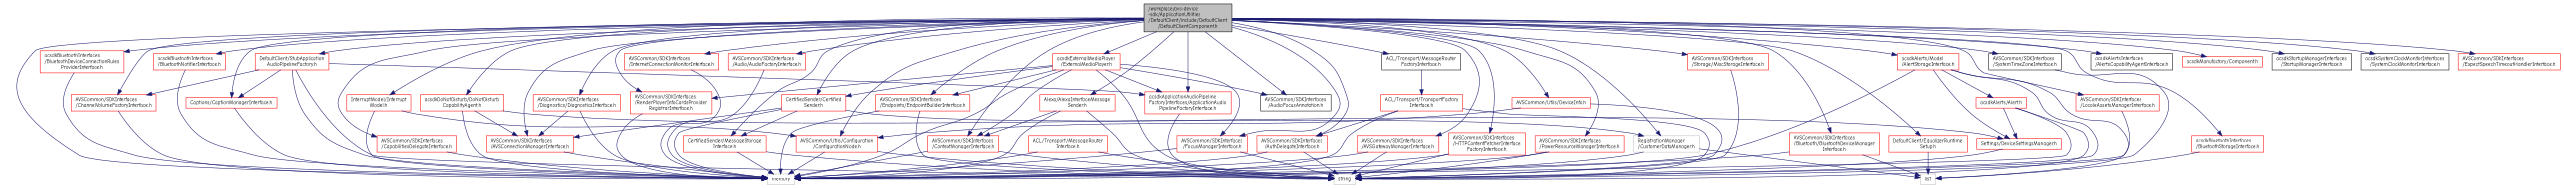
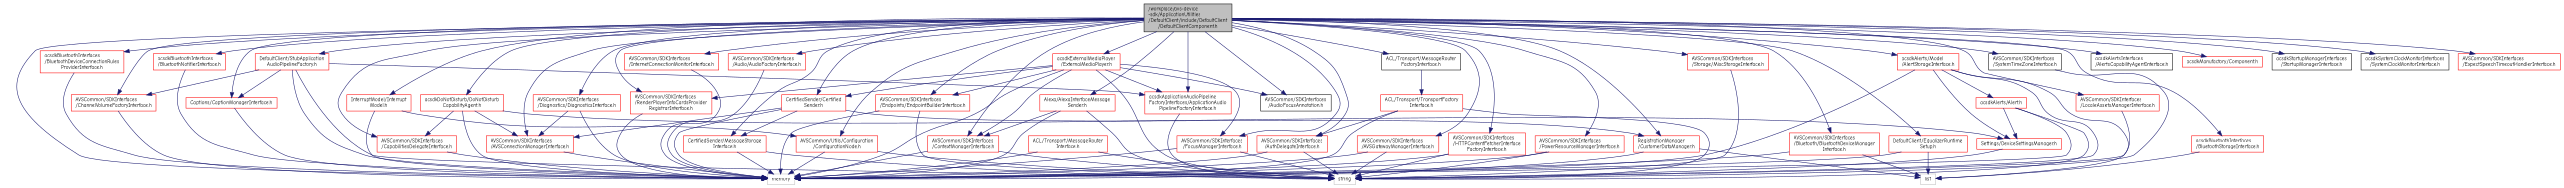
(1551, 103) -> none
none -> (441, 122)
(1666, 144) -> (1666, 144)
none -> (1351, 172)
